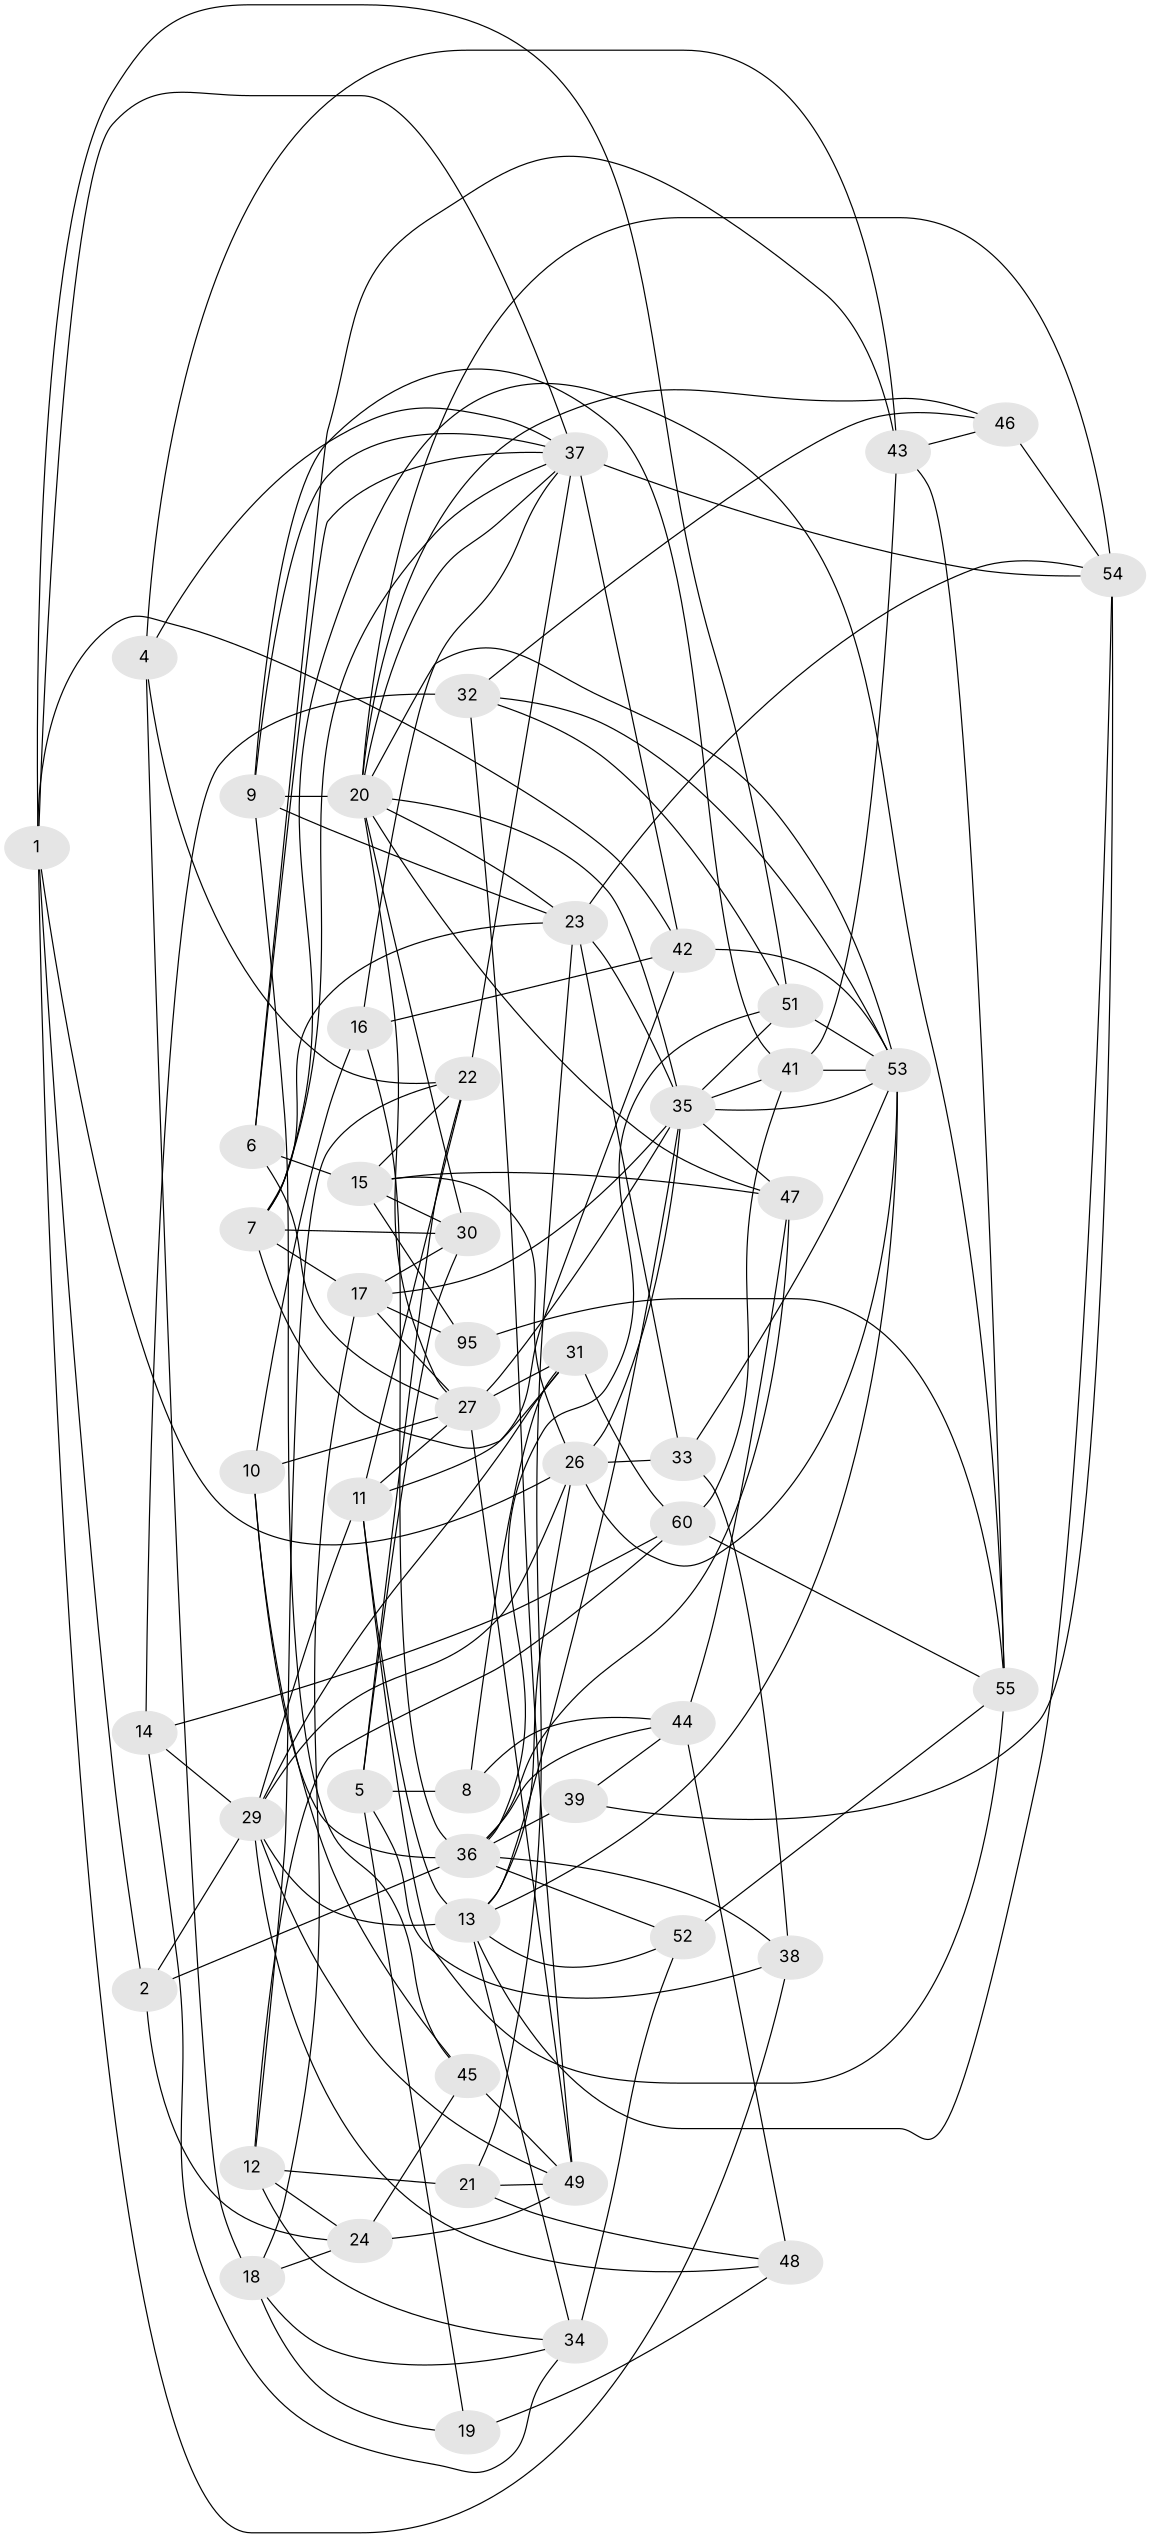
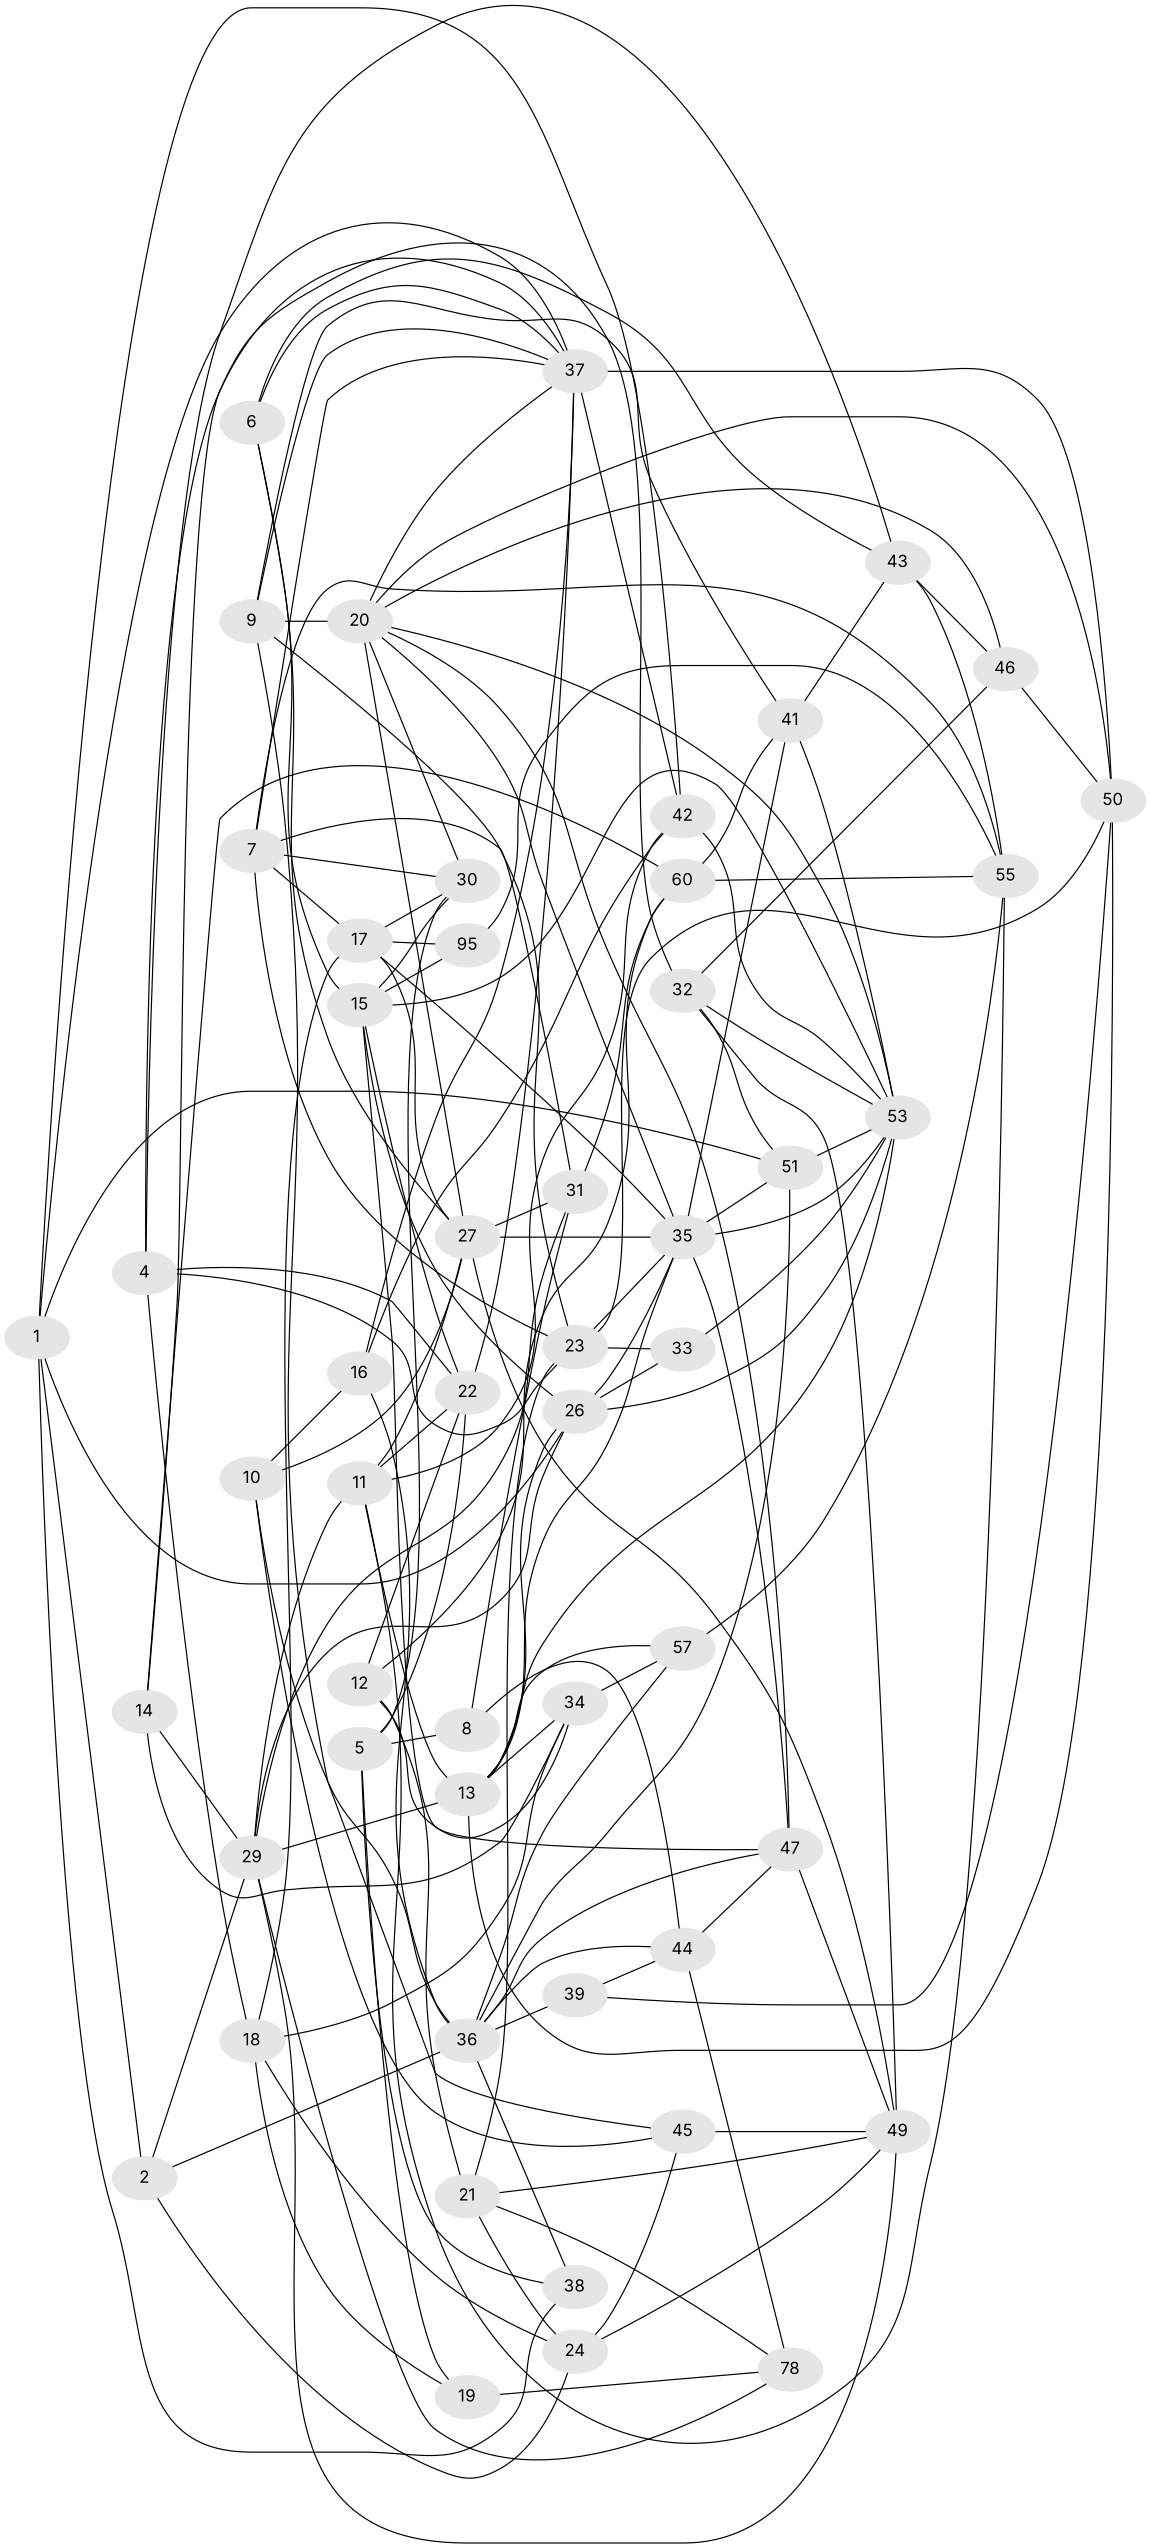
(1113, 575) -> (1113, 801)
none -> (661, 775)
(472, 854) -> (406, 1359)
(762, 1701) -> none
(683, 1937) -> (683, 1648)
none -> (844, 1990)
(306, 2204) -> (520, 2286)
(790, 2263) -> (790, 2370)
